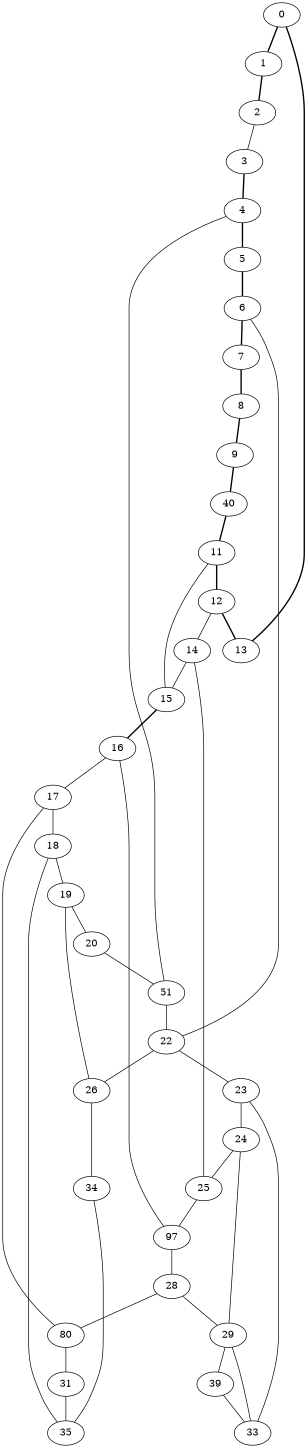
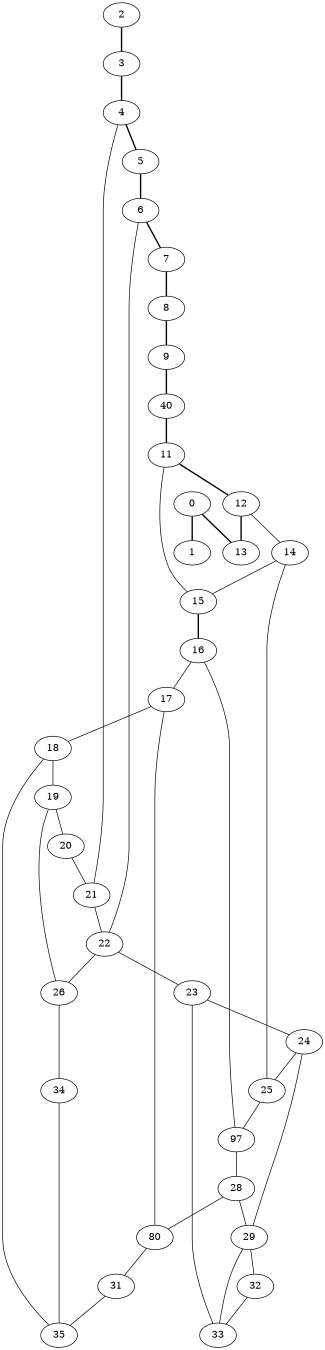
(260, 88) -> none
(251, 137) -> (122, 39)
(166, 993) -> (92, 895)
(215, 1384) -> (255, 1286)
